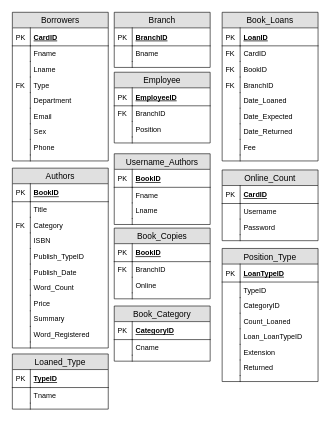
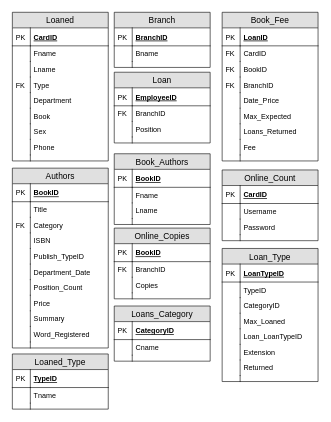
(60, 21) -> (60, 21)
(270, 21) -> (270, 21)
(162, 81) -> (162, 81)
(266, 101) -> (263, 101)
(42, 116) -> (42, 116)
(270, 116) -> (268, 116)
(270, 132) -> (272, 132)
(162, 162) -> (162, 162)
(162, 237) -> (162, 237)
(270, 257) -> (270, 257)
(56, 272) -> (64, 272)
(146, 286) -> (147, 286)
(54, 288) -> (60, 288)
(162, 315) -> (162, 315)
(268, 322) -> (264, 322)
